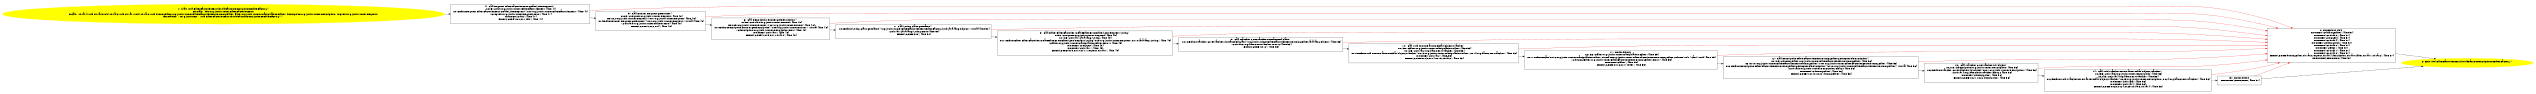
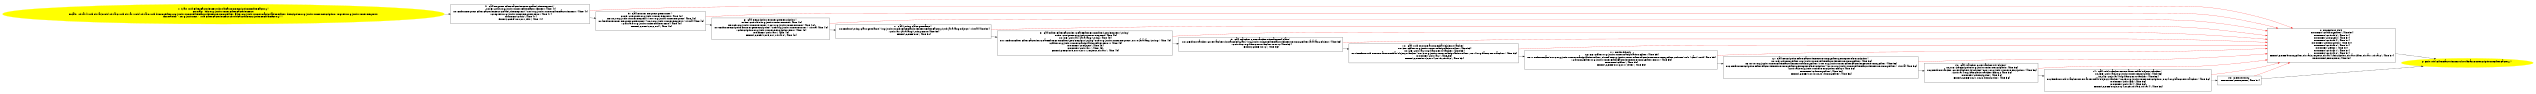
(2239, 80) -> (2239, 80)
